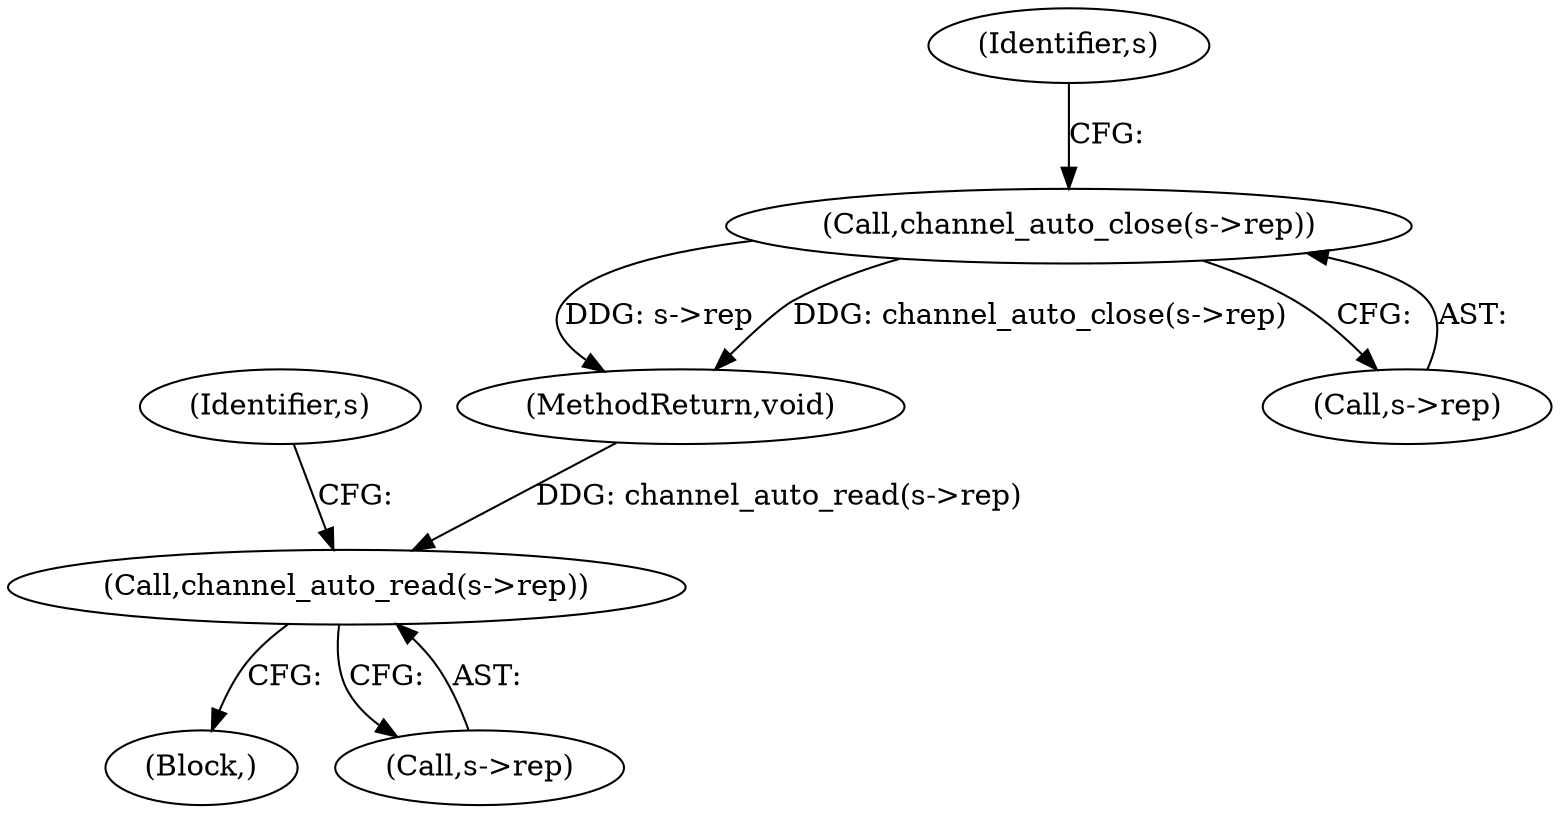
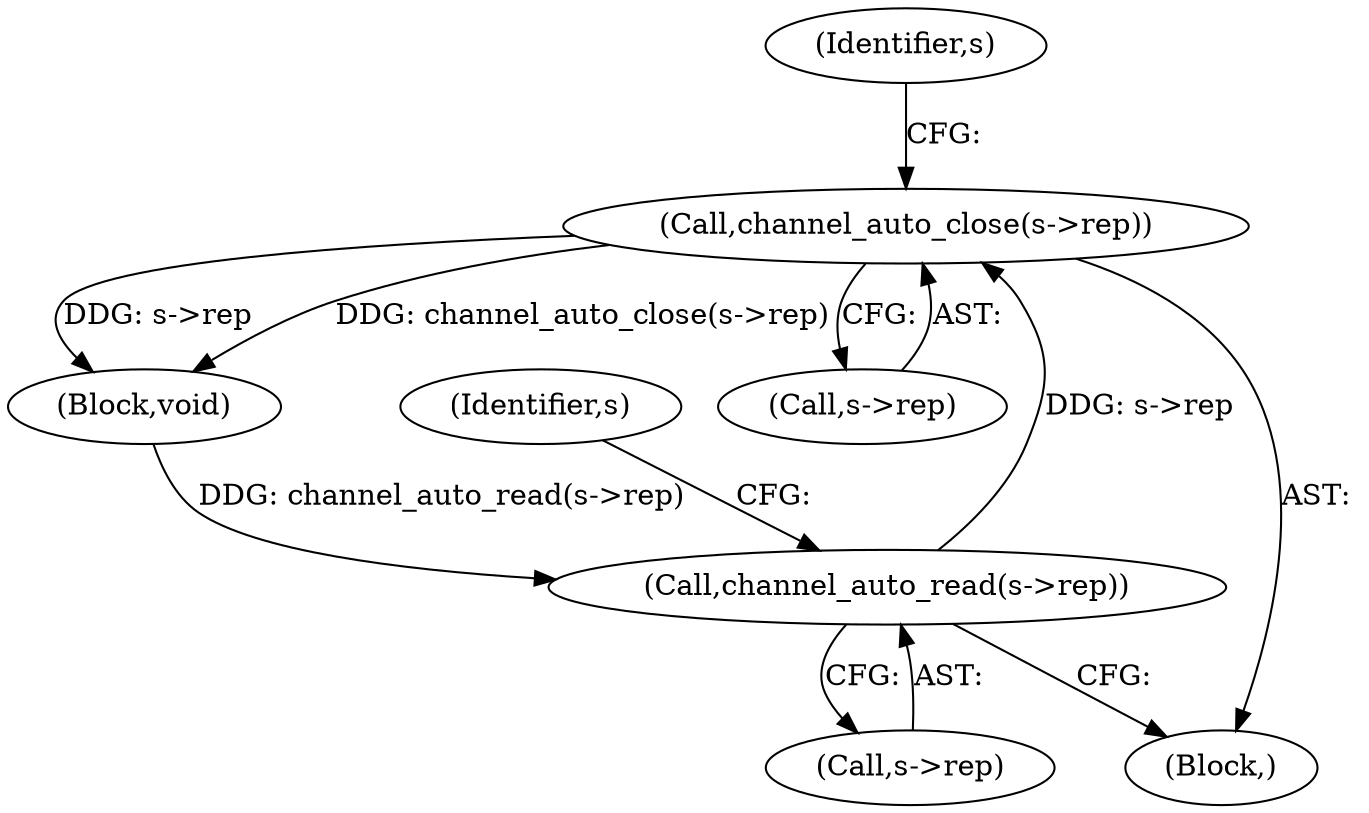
(681, 407) -> (145, 407)
none -> (1034, 423)
none -> (1271, 438)
